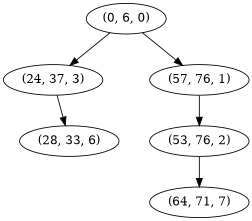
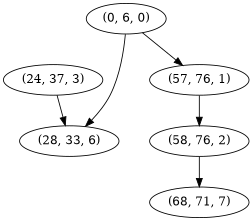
(93, 46) -> (116, 80)
(199, 141) -> (199, 141)
(199, 202) -> (199, 202)
